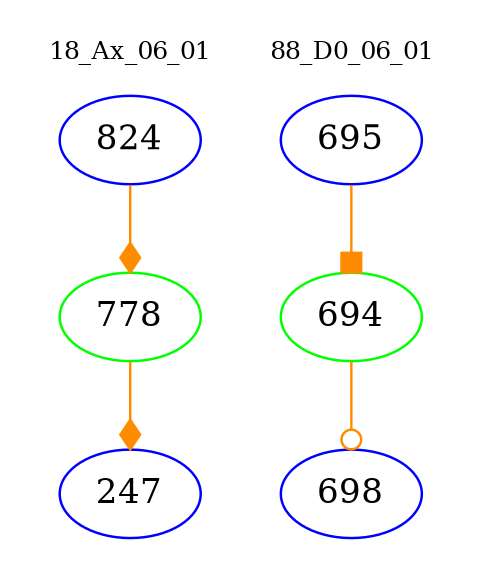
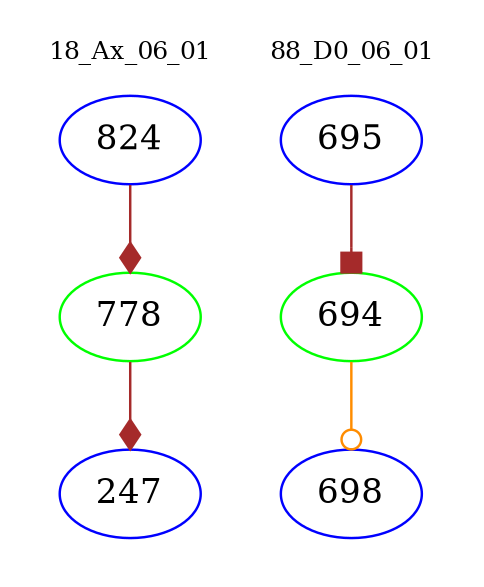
(130, 214) -> (130, 214)
(351, 216) -> (351, 216)
(130, 391) -> (130, 391)
